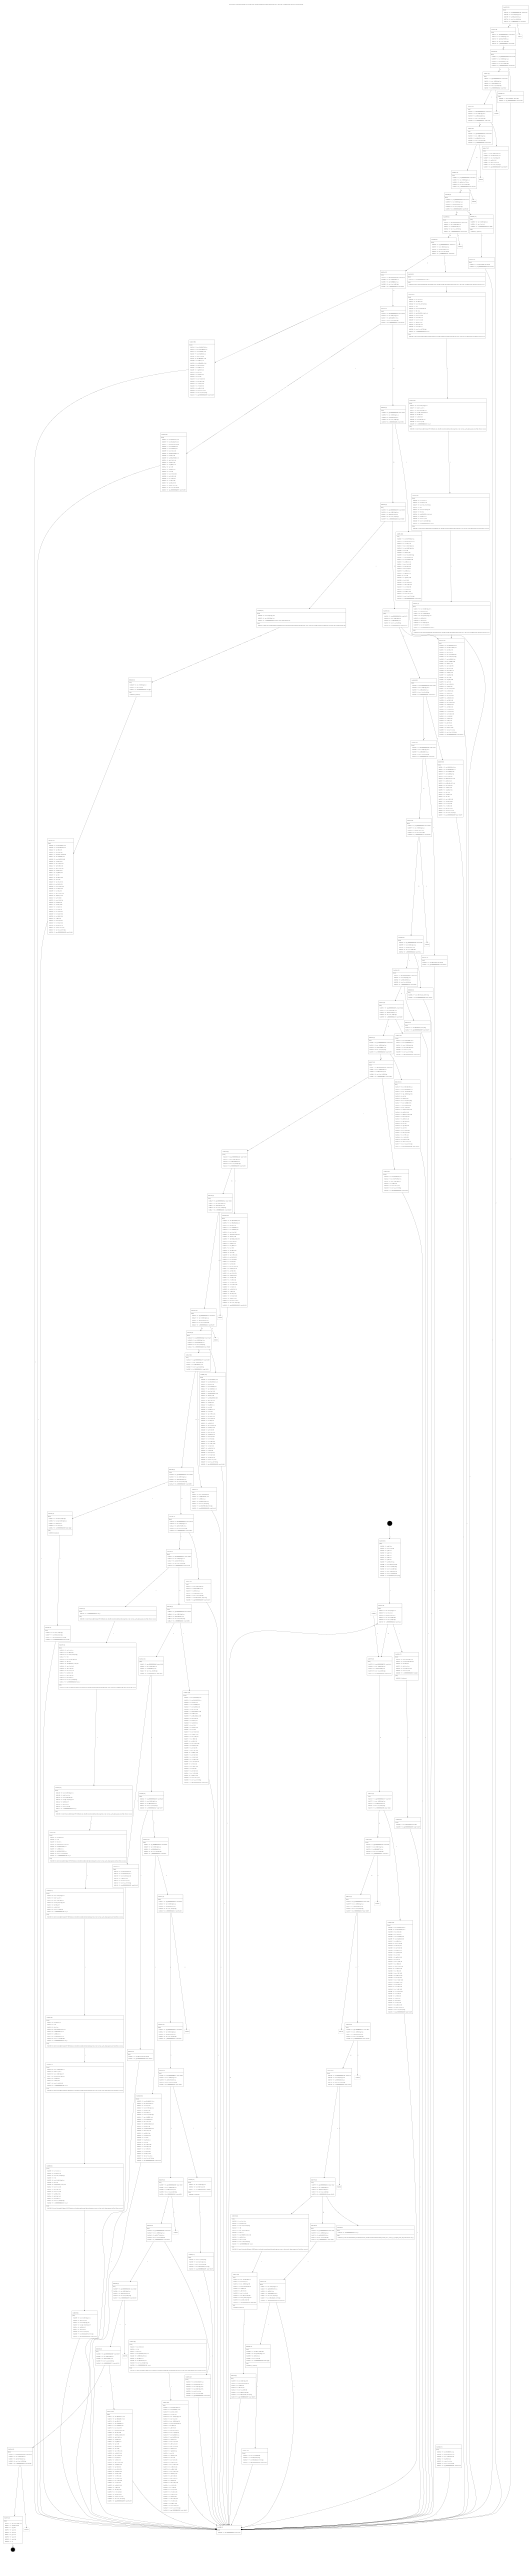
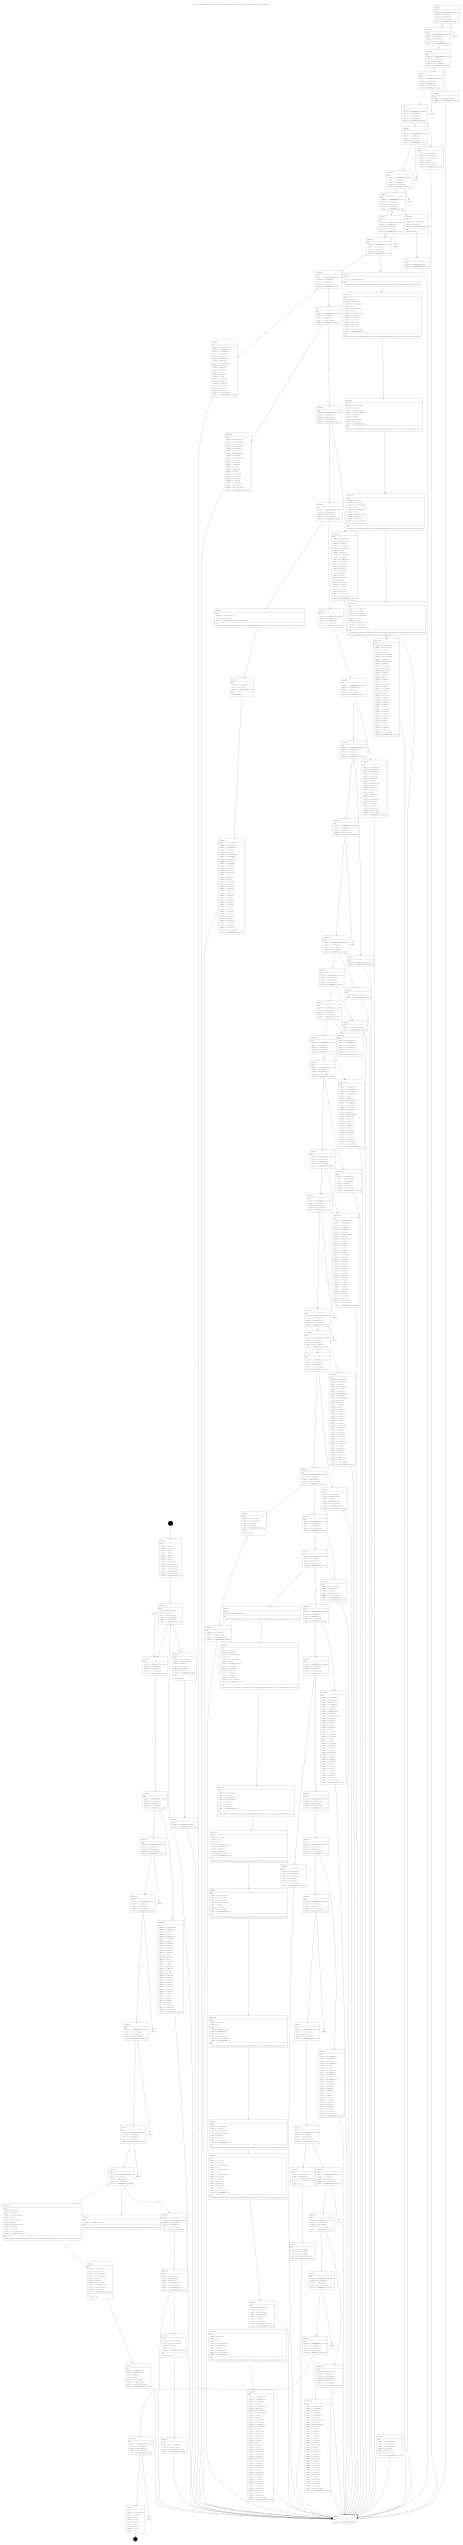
(140, 2055) -> none
